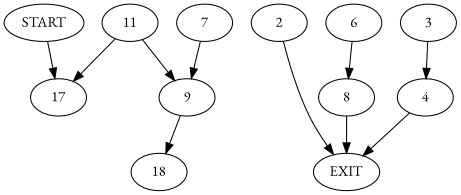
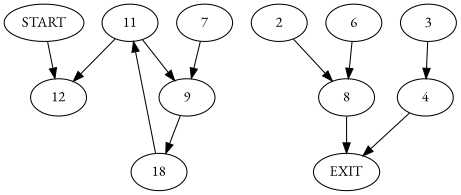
(300, 96) -> (309, 56)
(59, 97) -> (59, 97)
none -> (146, 102)
